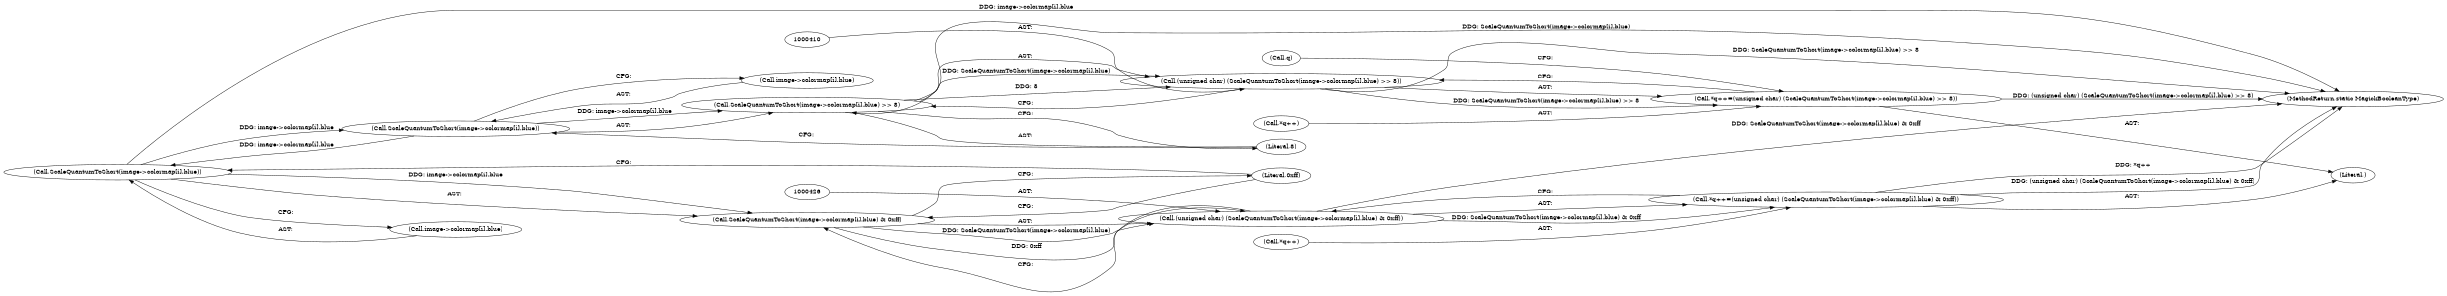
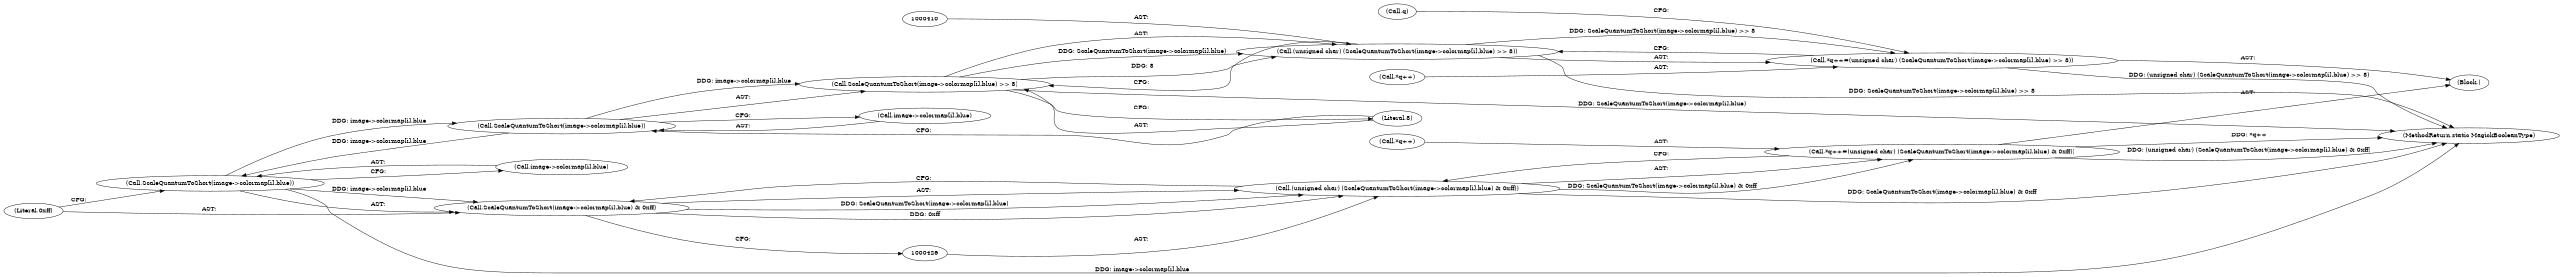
(2353, 175) -> (2469, 83)
(1072, 178) -> (740, 248)
(1026, 206) -> (210, 209)
